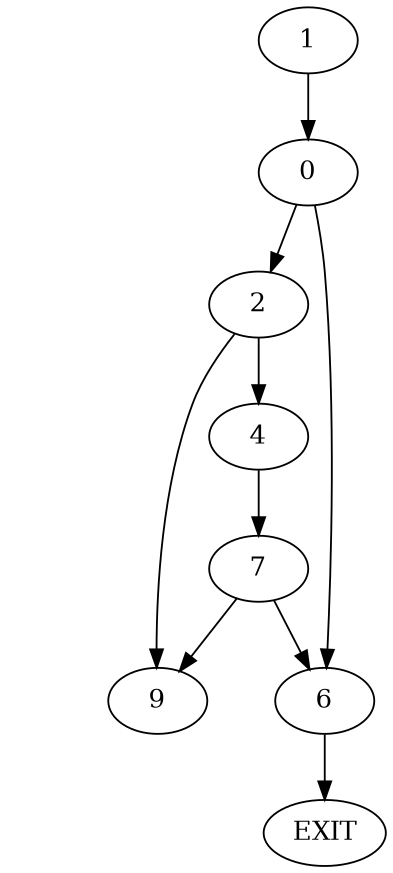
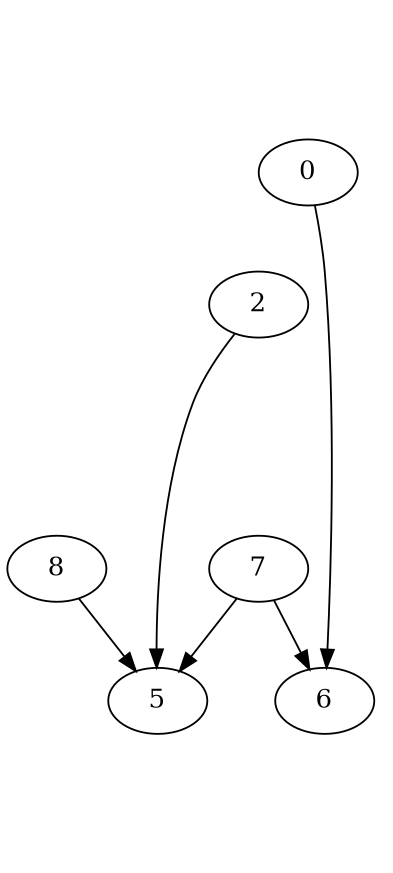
(308, 40) -> none
(287, 230) -> none
(259, 437) -> none
none -> (57, 569)
(158, 701) -> (158, 701)
(325, 833) -> none
